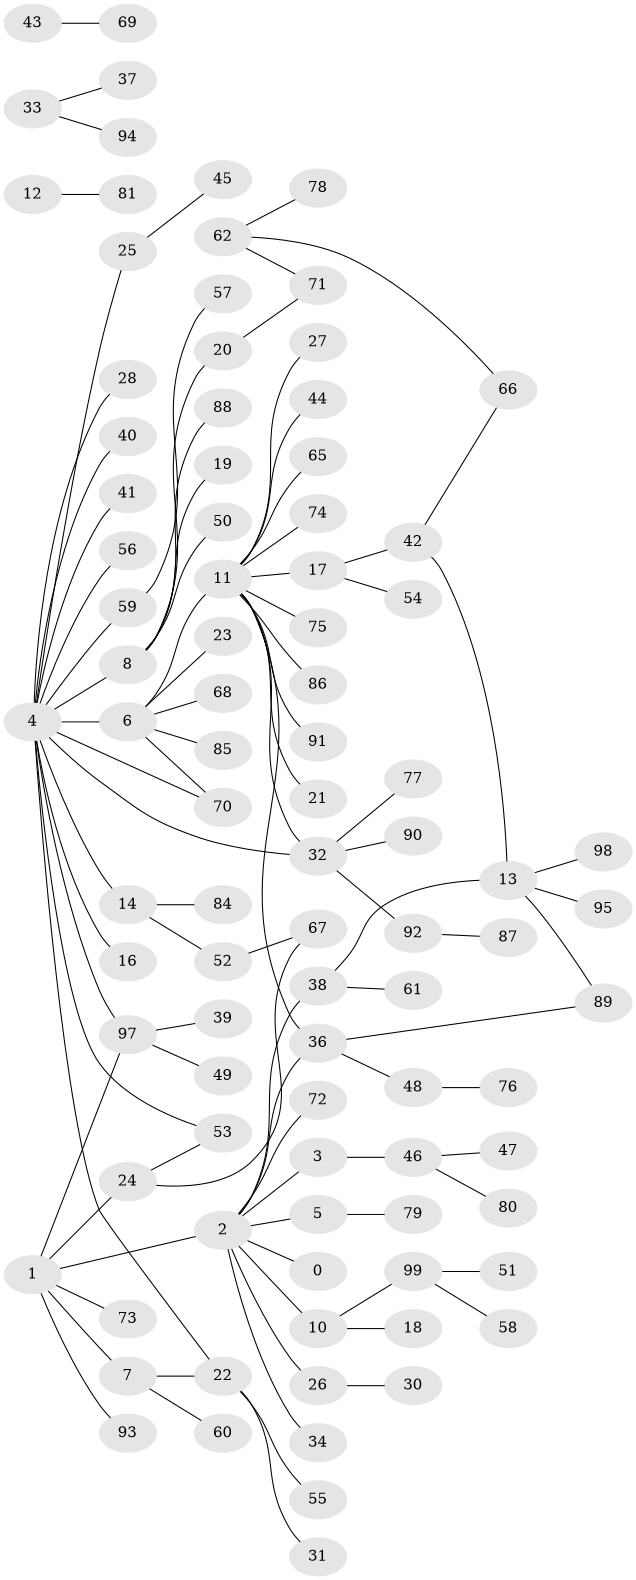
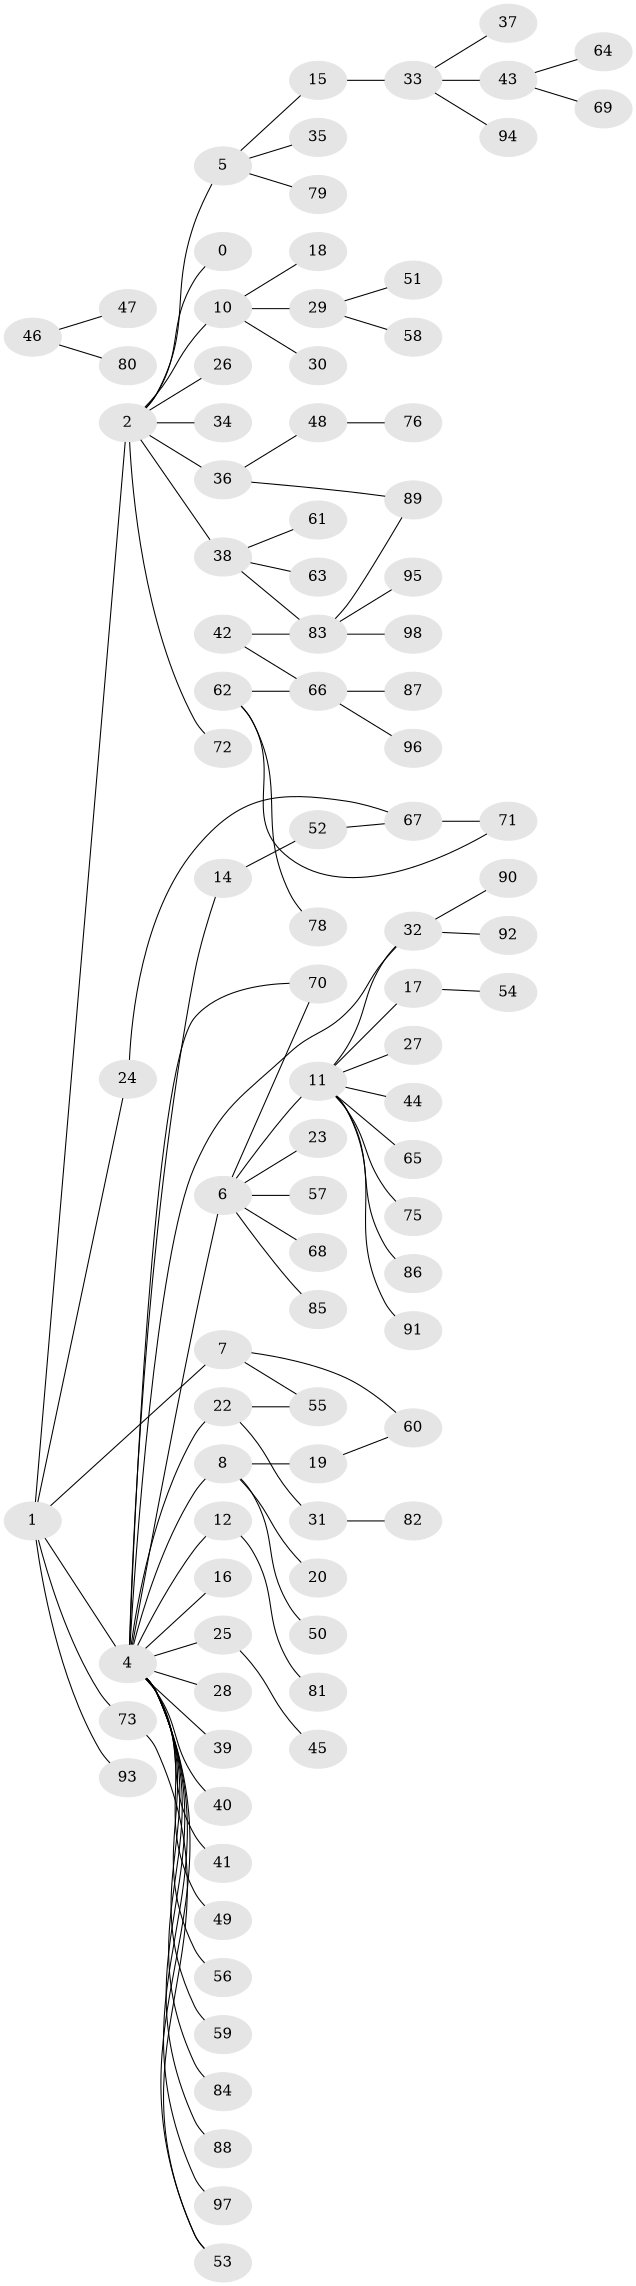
none -> (604, 52)
none -> (318, 80)
none -> (461, 80)
none -> (318, 137)
(271, 318) -> (461, 821)
(174, 414) -> (271, 1195)
(318, 514) -> none
(175, 536) -> (175, 1906)
(366, 556) -> none
none -> (318, 577)
none -> (413, 748)
(413, 779) -> none
(318, 799) -> none
(271, 811) -> none
(508, 880) -> (318, 634)
(176, 905) -> (175, 1878)
(461, 935) -> (366, 691)
(175, 1027) -> (176, 1706)
(176, 1055) -> (175, 1792)
(176, 1157) -> (175, 1992)
(318, 1157) -> none
(78, 1160) -> (80, 1592)
(413, 1272) -> (318, 309)
(176, 1376) -> (271, 1378)
(366, 1386) -> (271, 337)
none -> (366, 1446)
none -> (413, 1521)
none -> (168, 1589)
